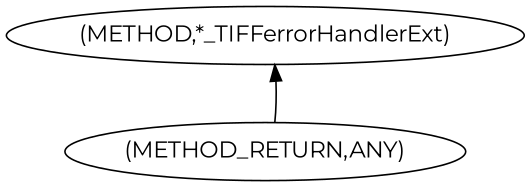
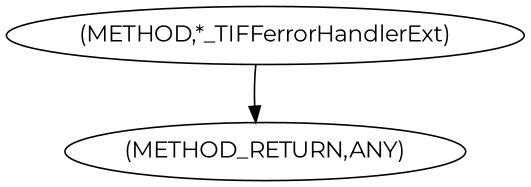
(276, 102) -> (255, 86)
